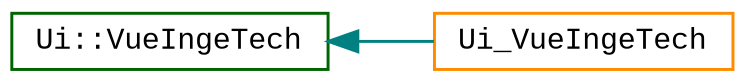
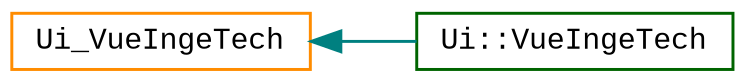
(396, 41) -> (379, 41)
